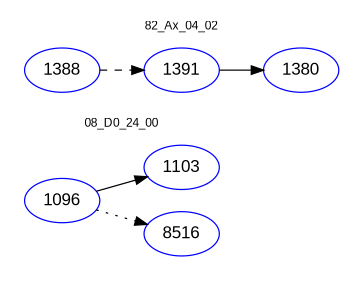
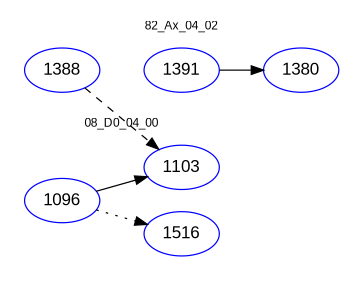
(116, 70) -> (123, 120)
(122, 124) -> (122, 124)
(182, 234) -> (182, 234)
